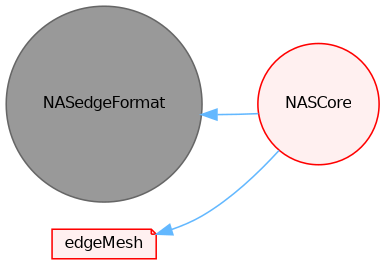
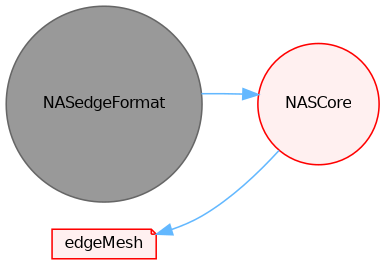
(238, 114) -> (222, 94)
